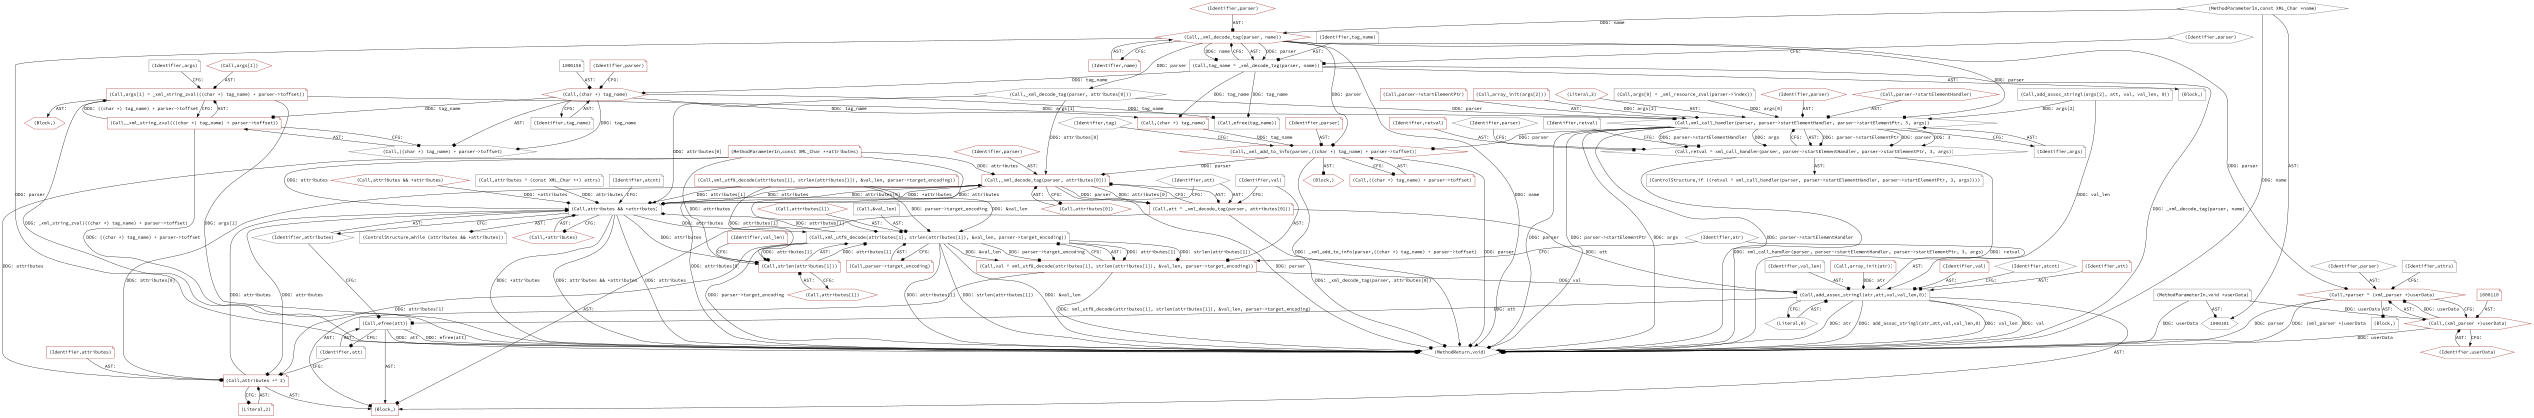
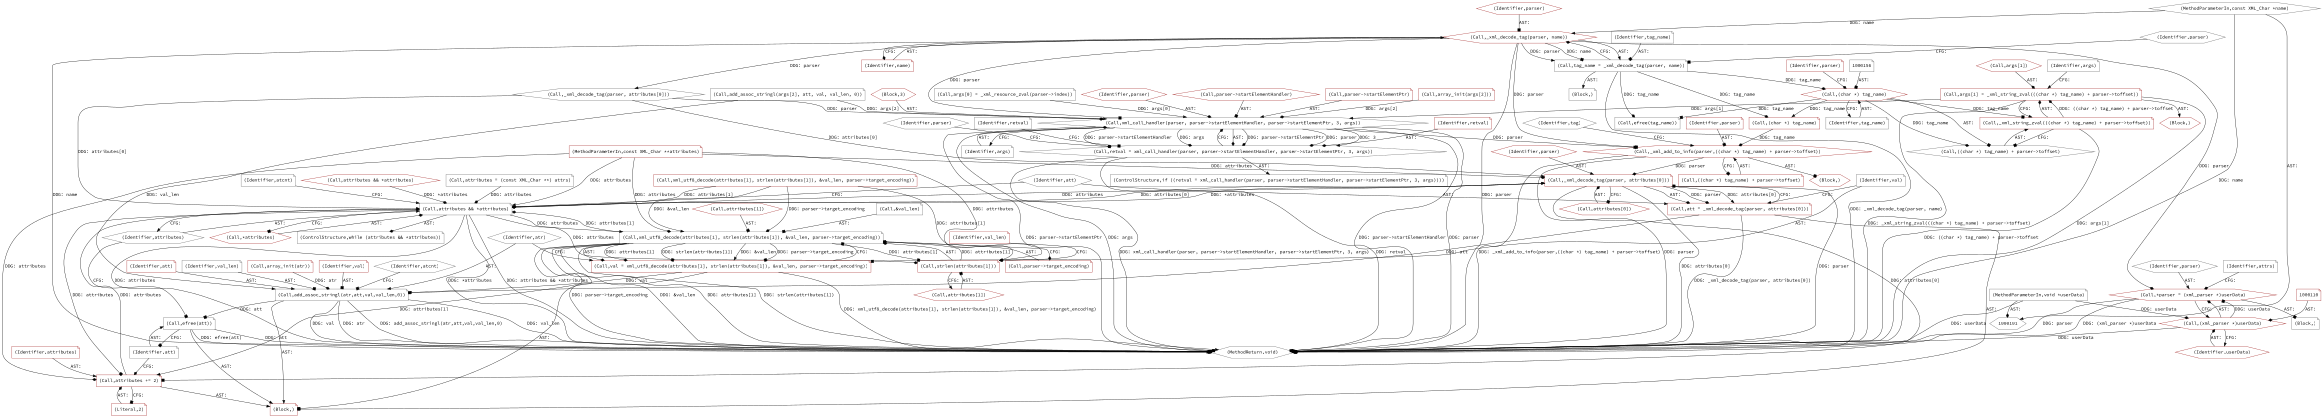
(1582, 94) -> (893, 94)
(1791, 324) -> none
